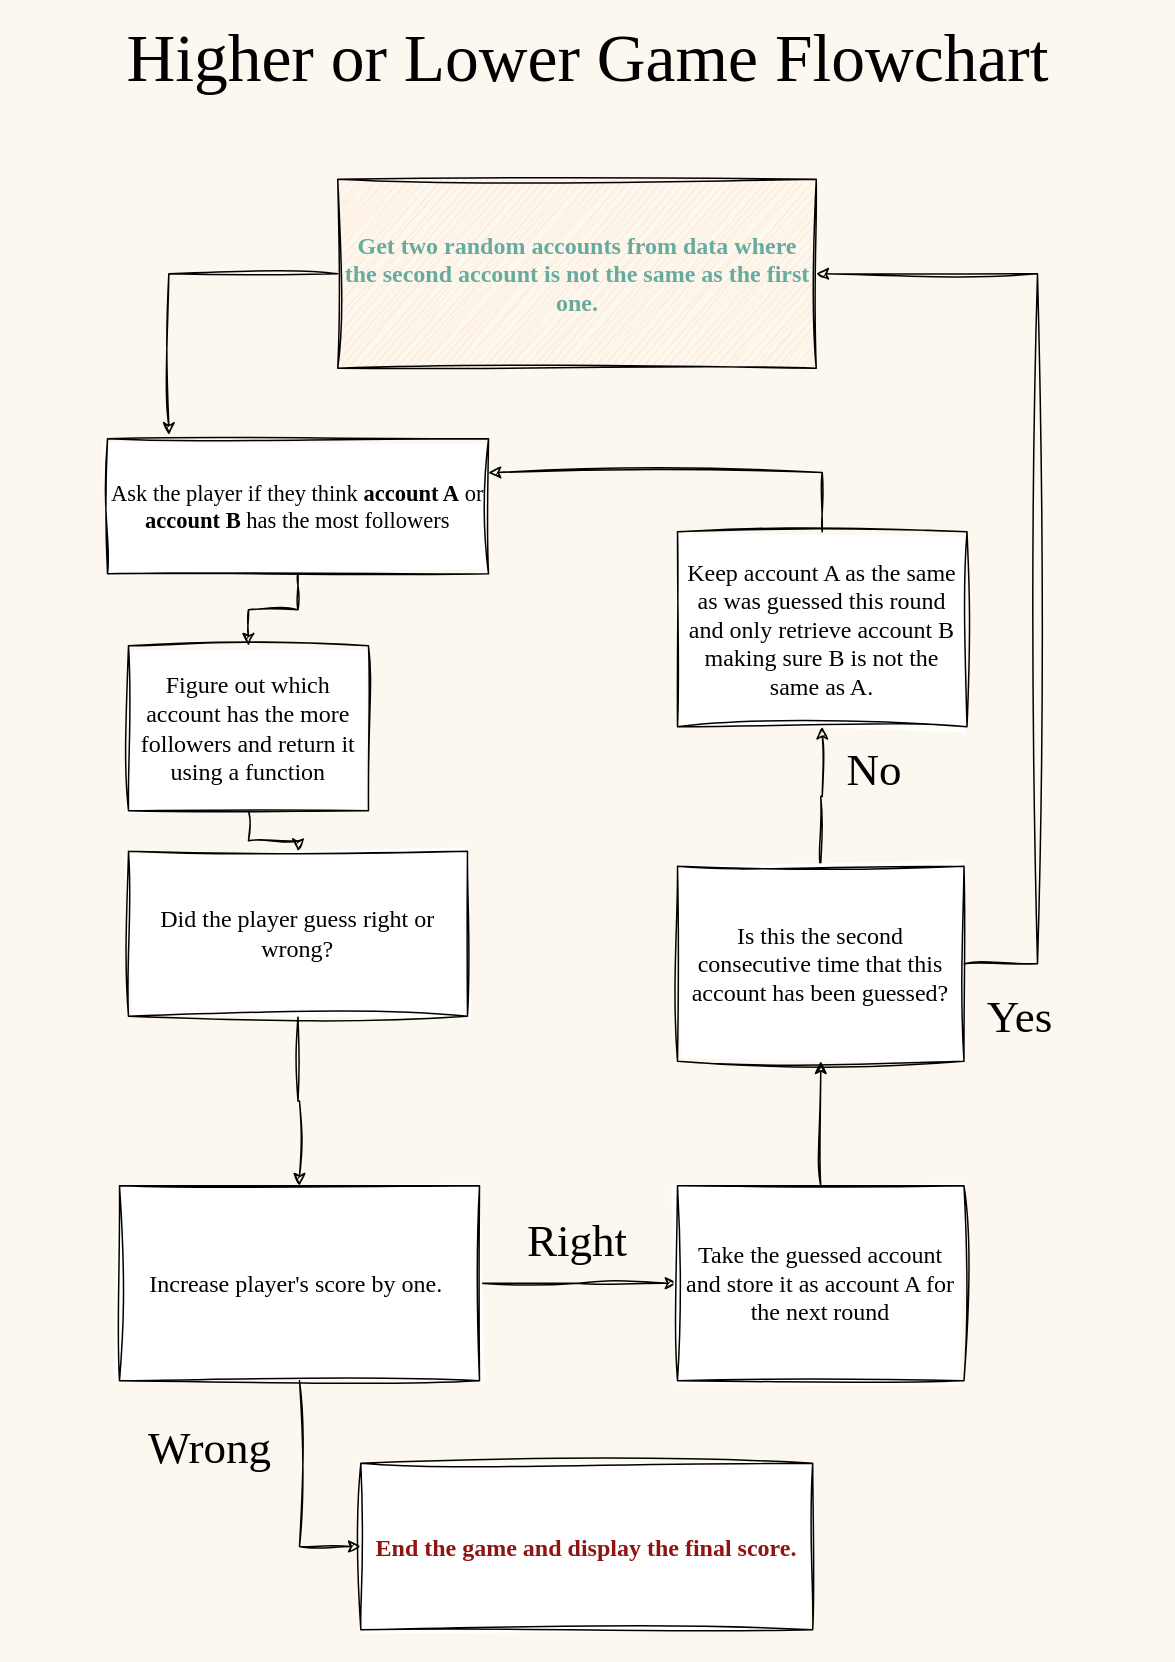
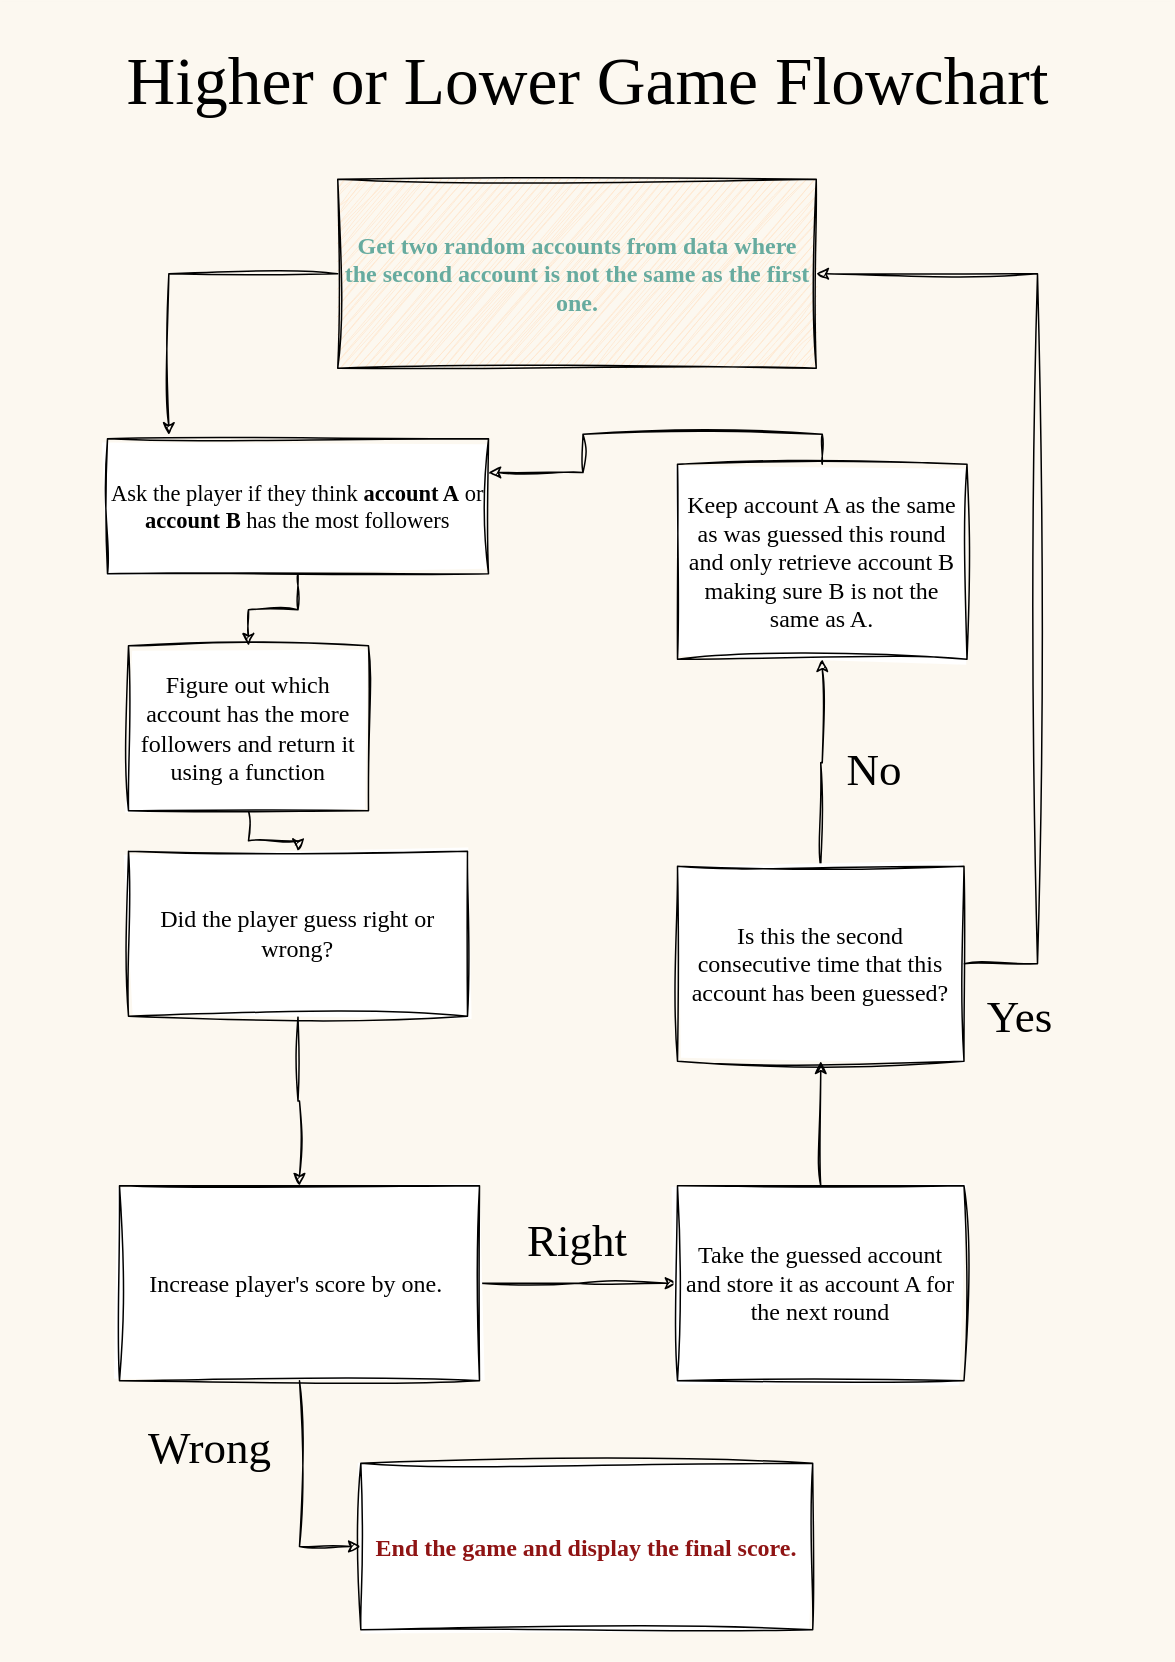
(587, 58) -> (587, 80)
(822, 629) -> (822, 562)
